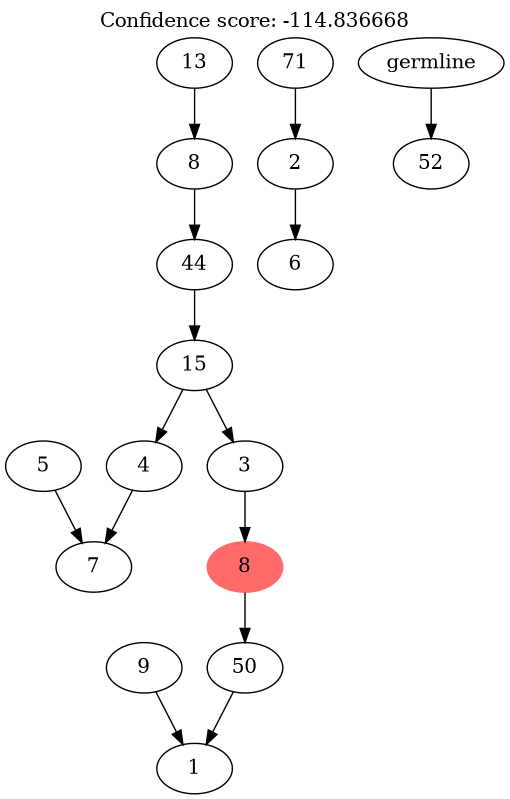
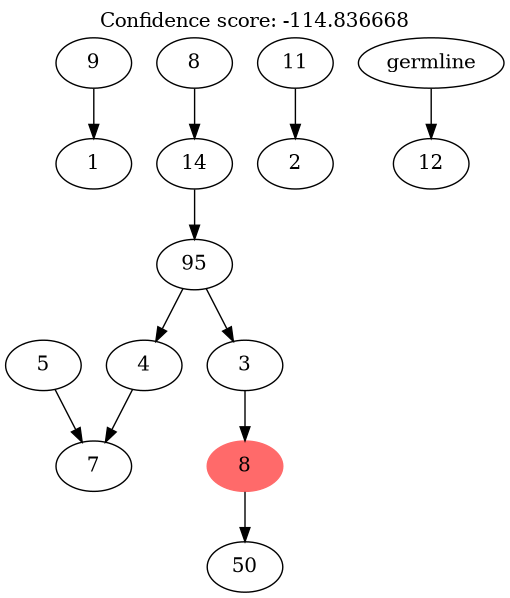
(195, 63) -> none
(295, 63) -> (295, 63)
(431, 164) -> (431, 164)
(195, 265) -> (195, 164)
(295, 265) -> none
(195, 365) -> (195, 265)
(223, 712) -> none
